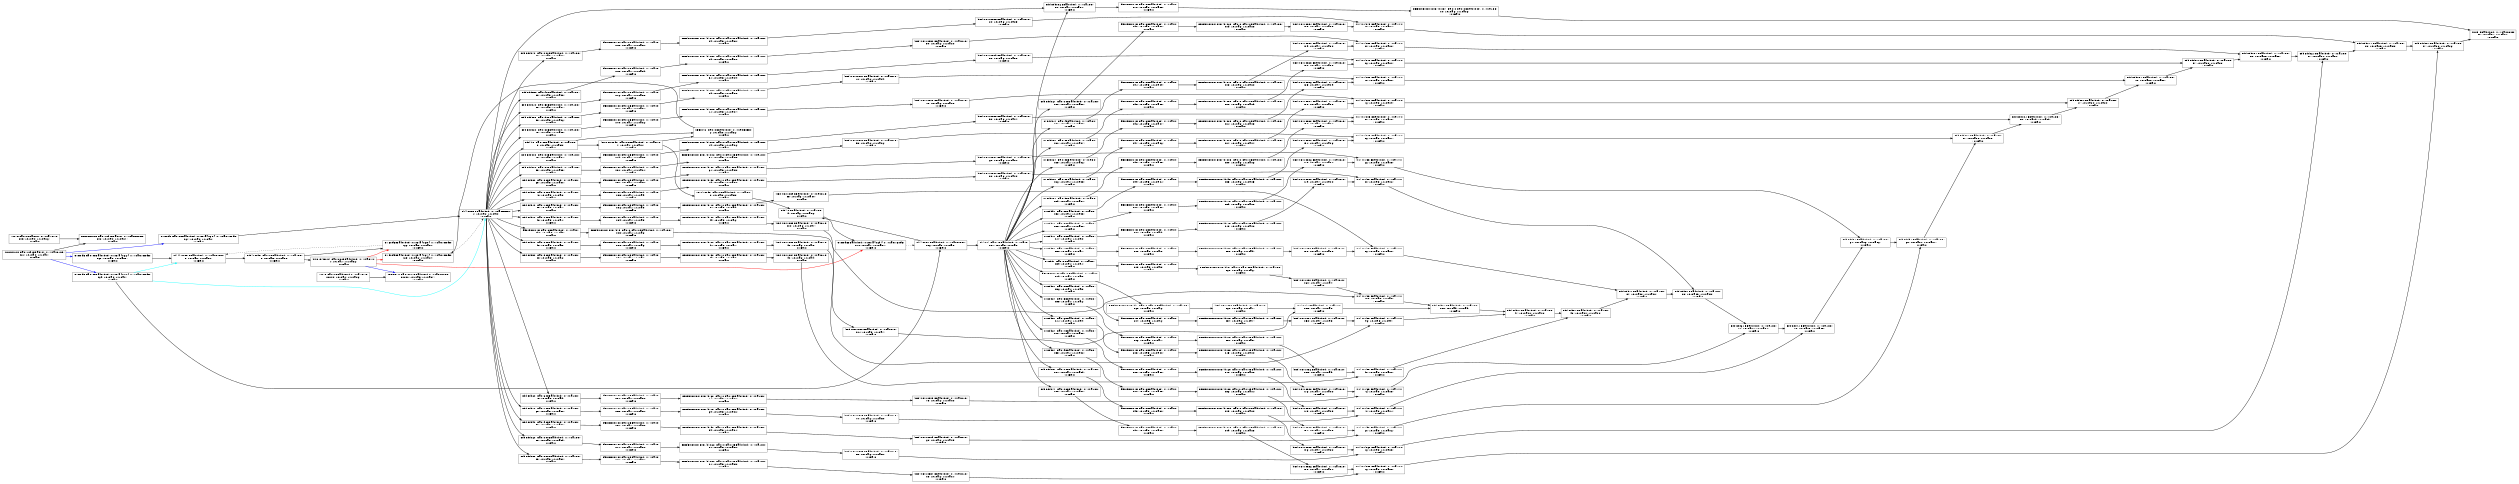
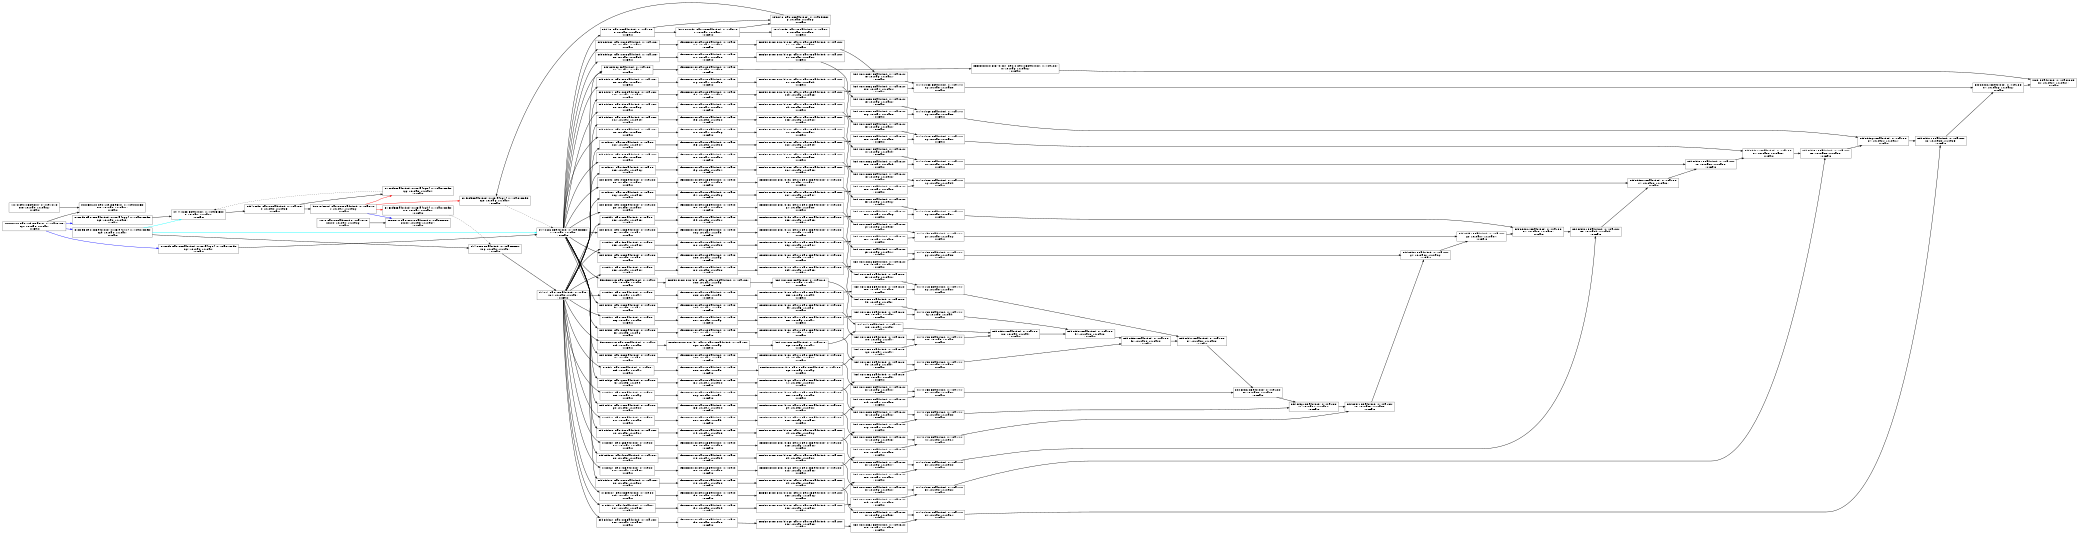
(801, 213) -> none
